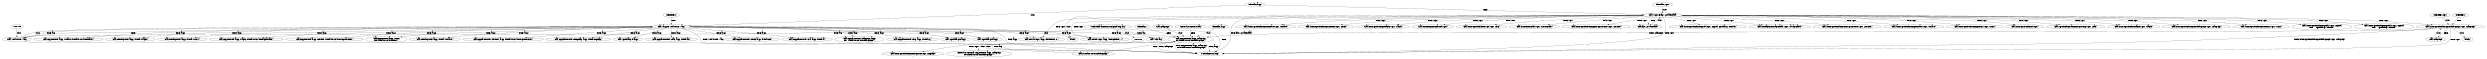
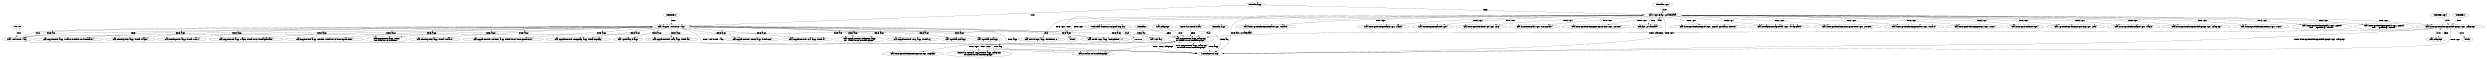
(1326, 27) -> none
(862, 28) -> none
(1224, 39) -> (1224, 39)
